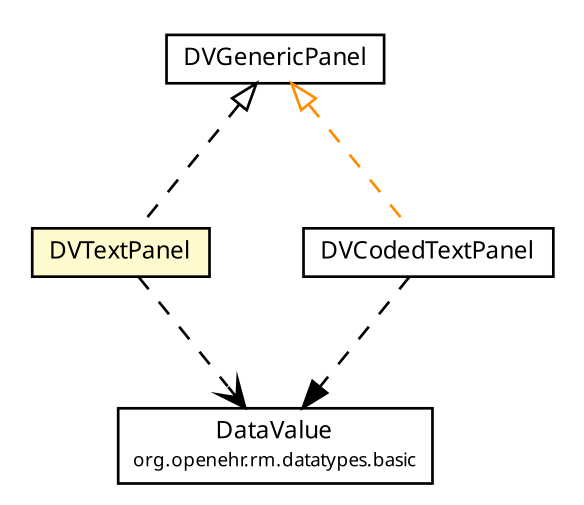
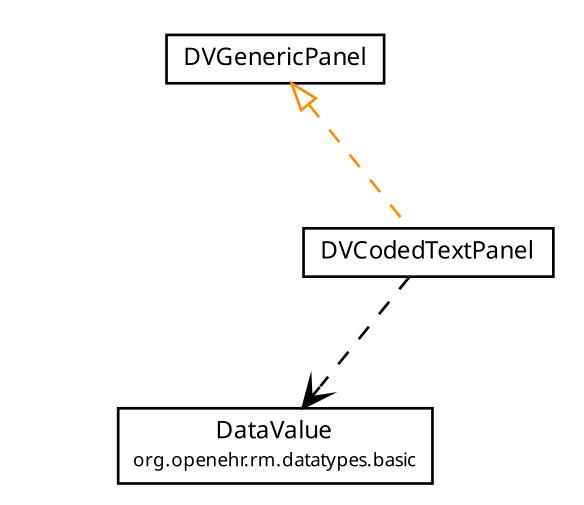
(121, 252) -> none
(365, 332) -> (365, 332)
